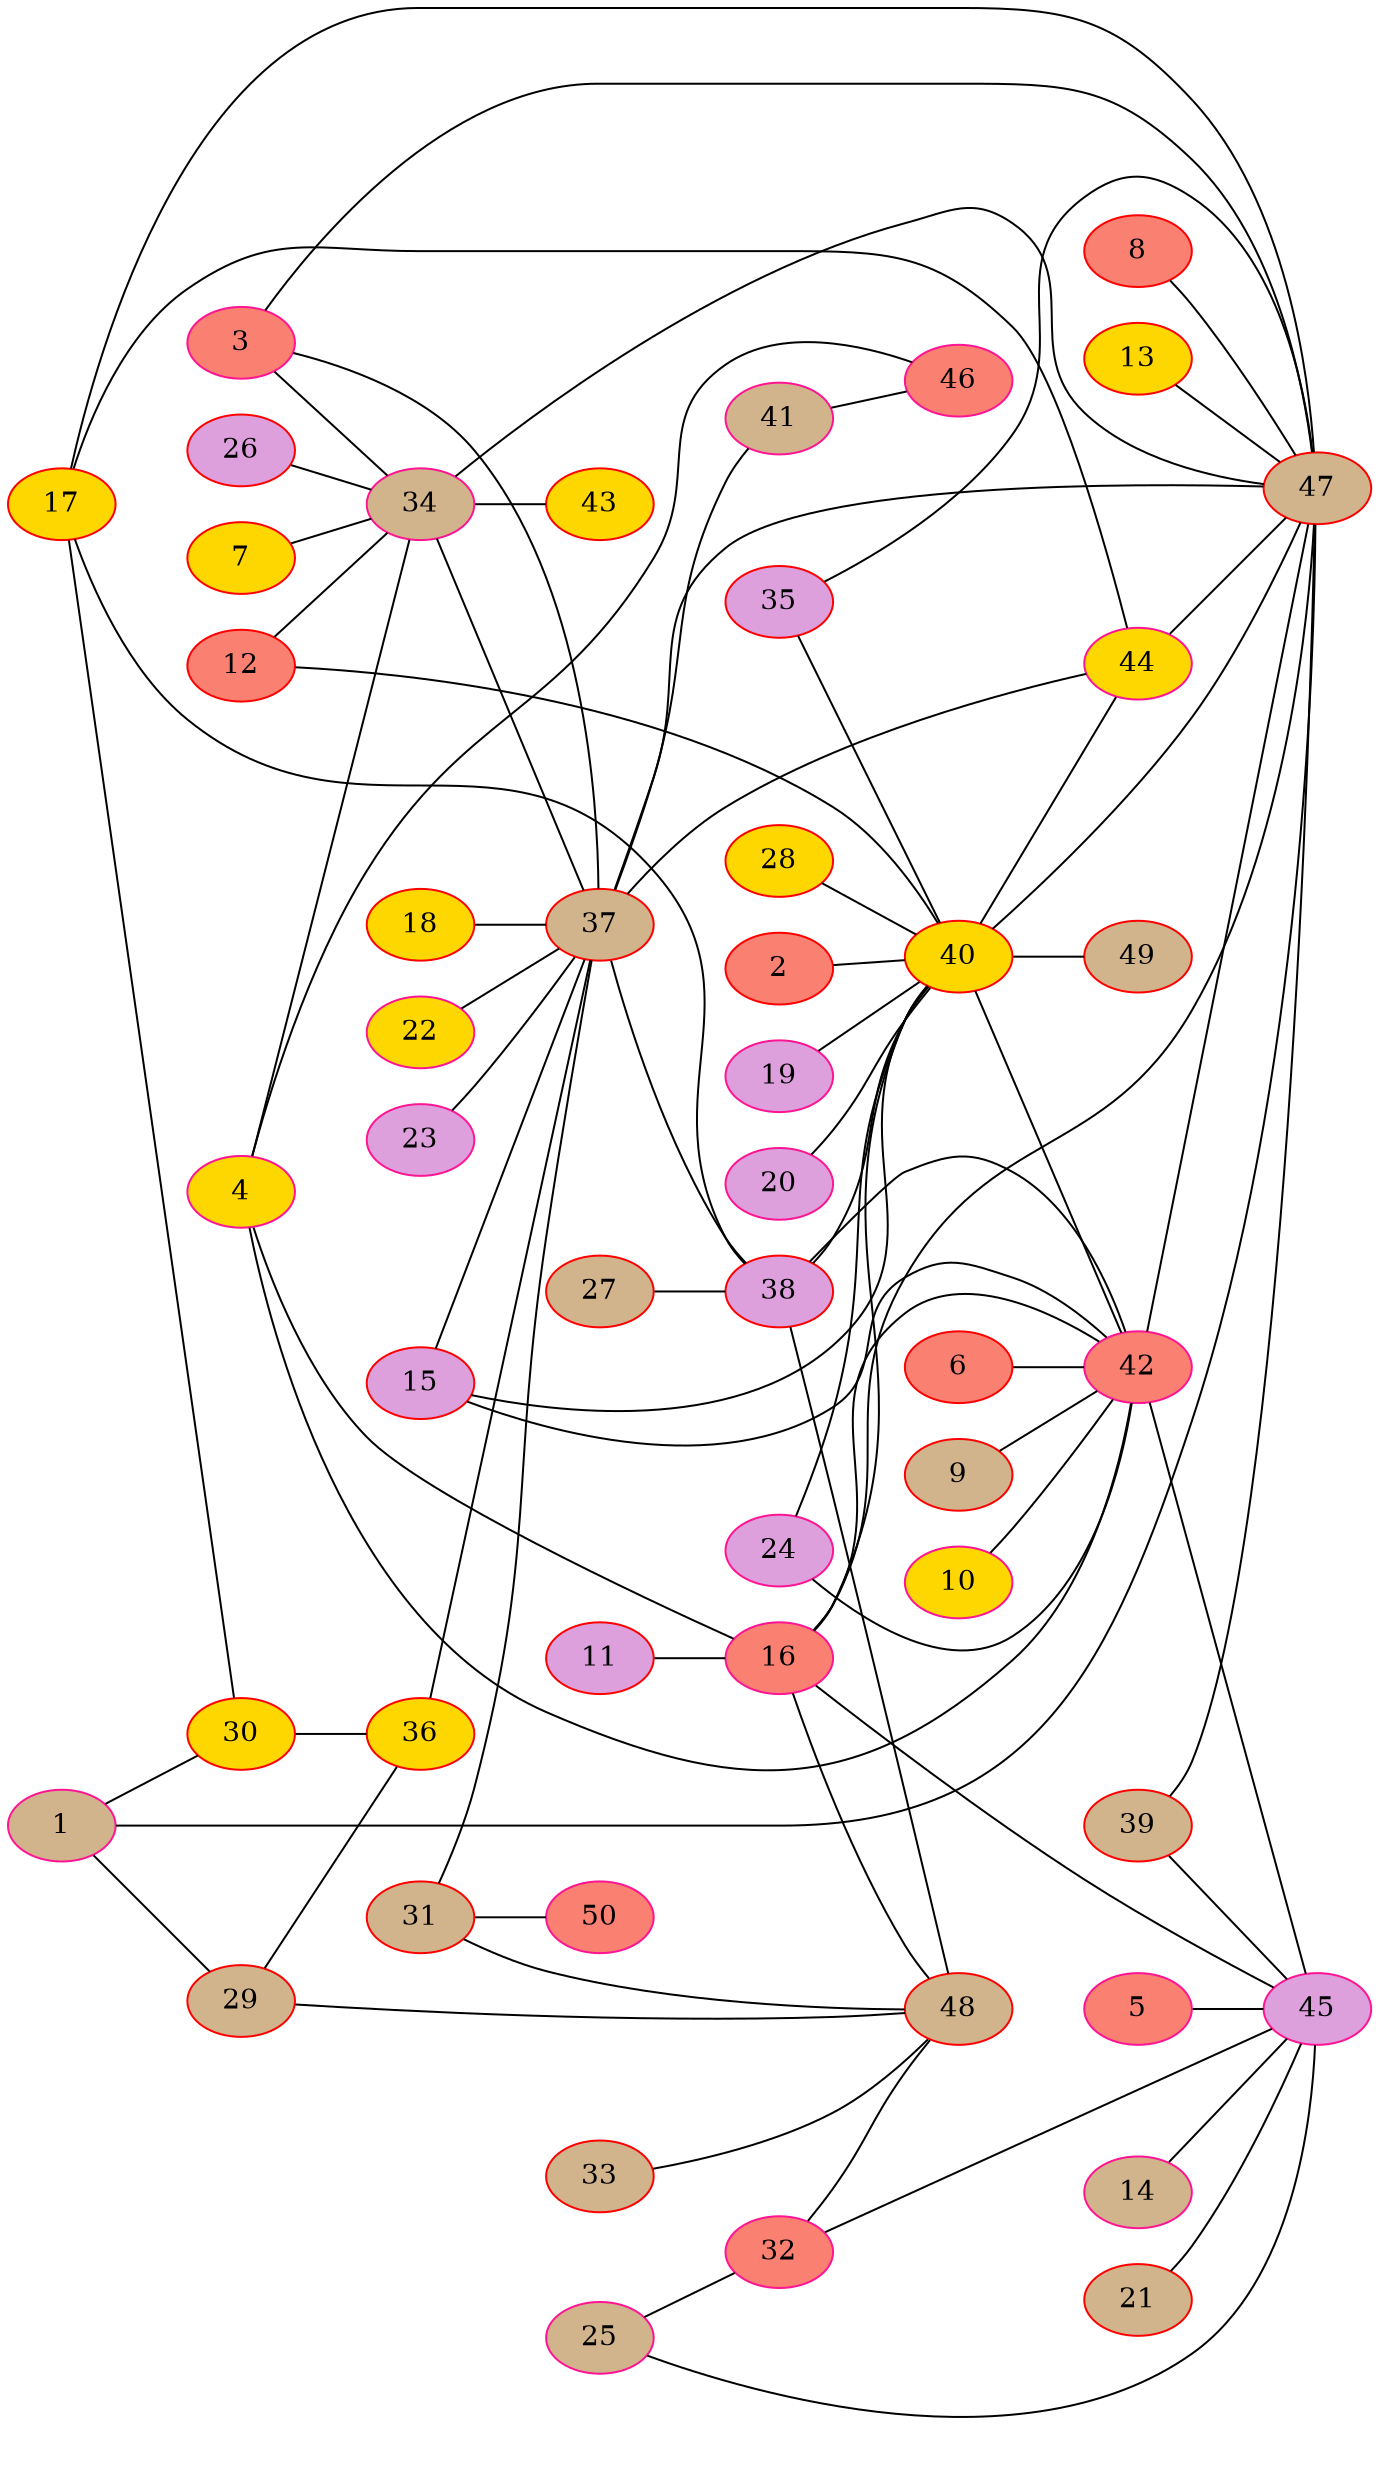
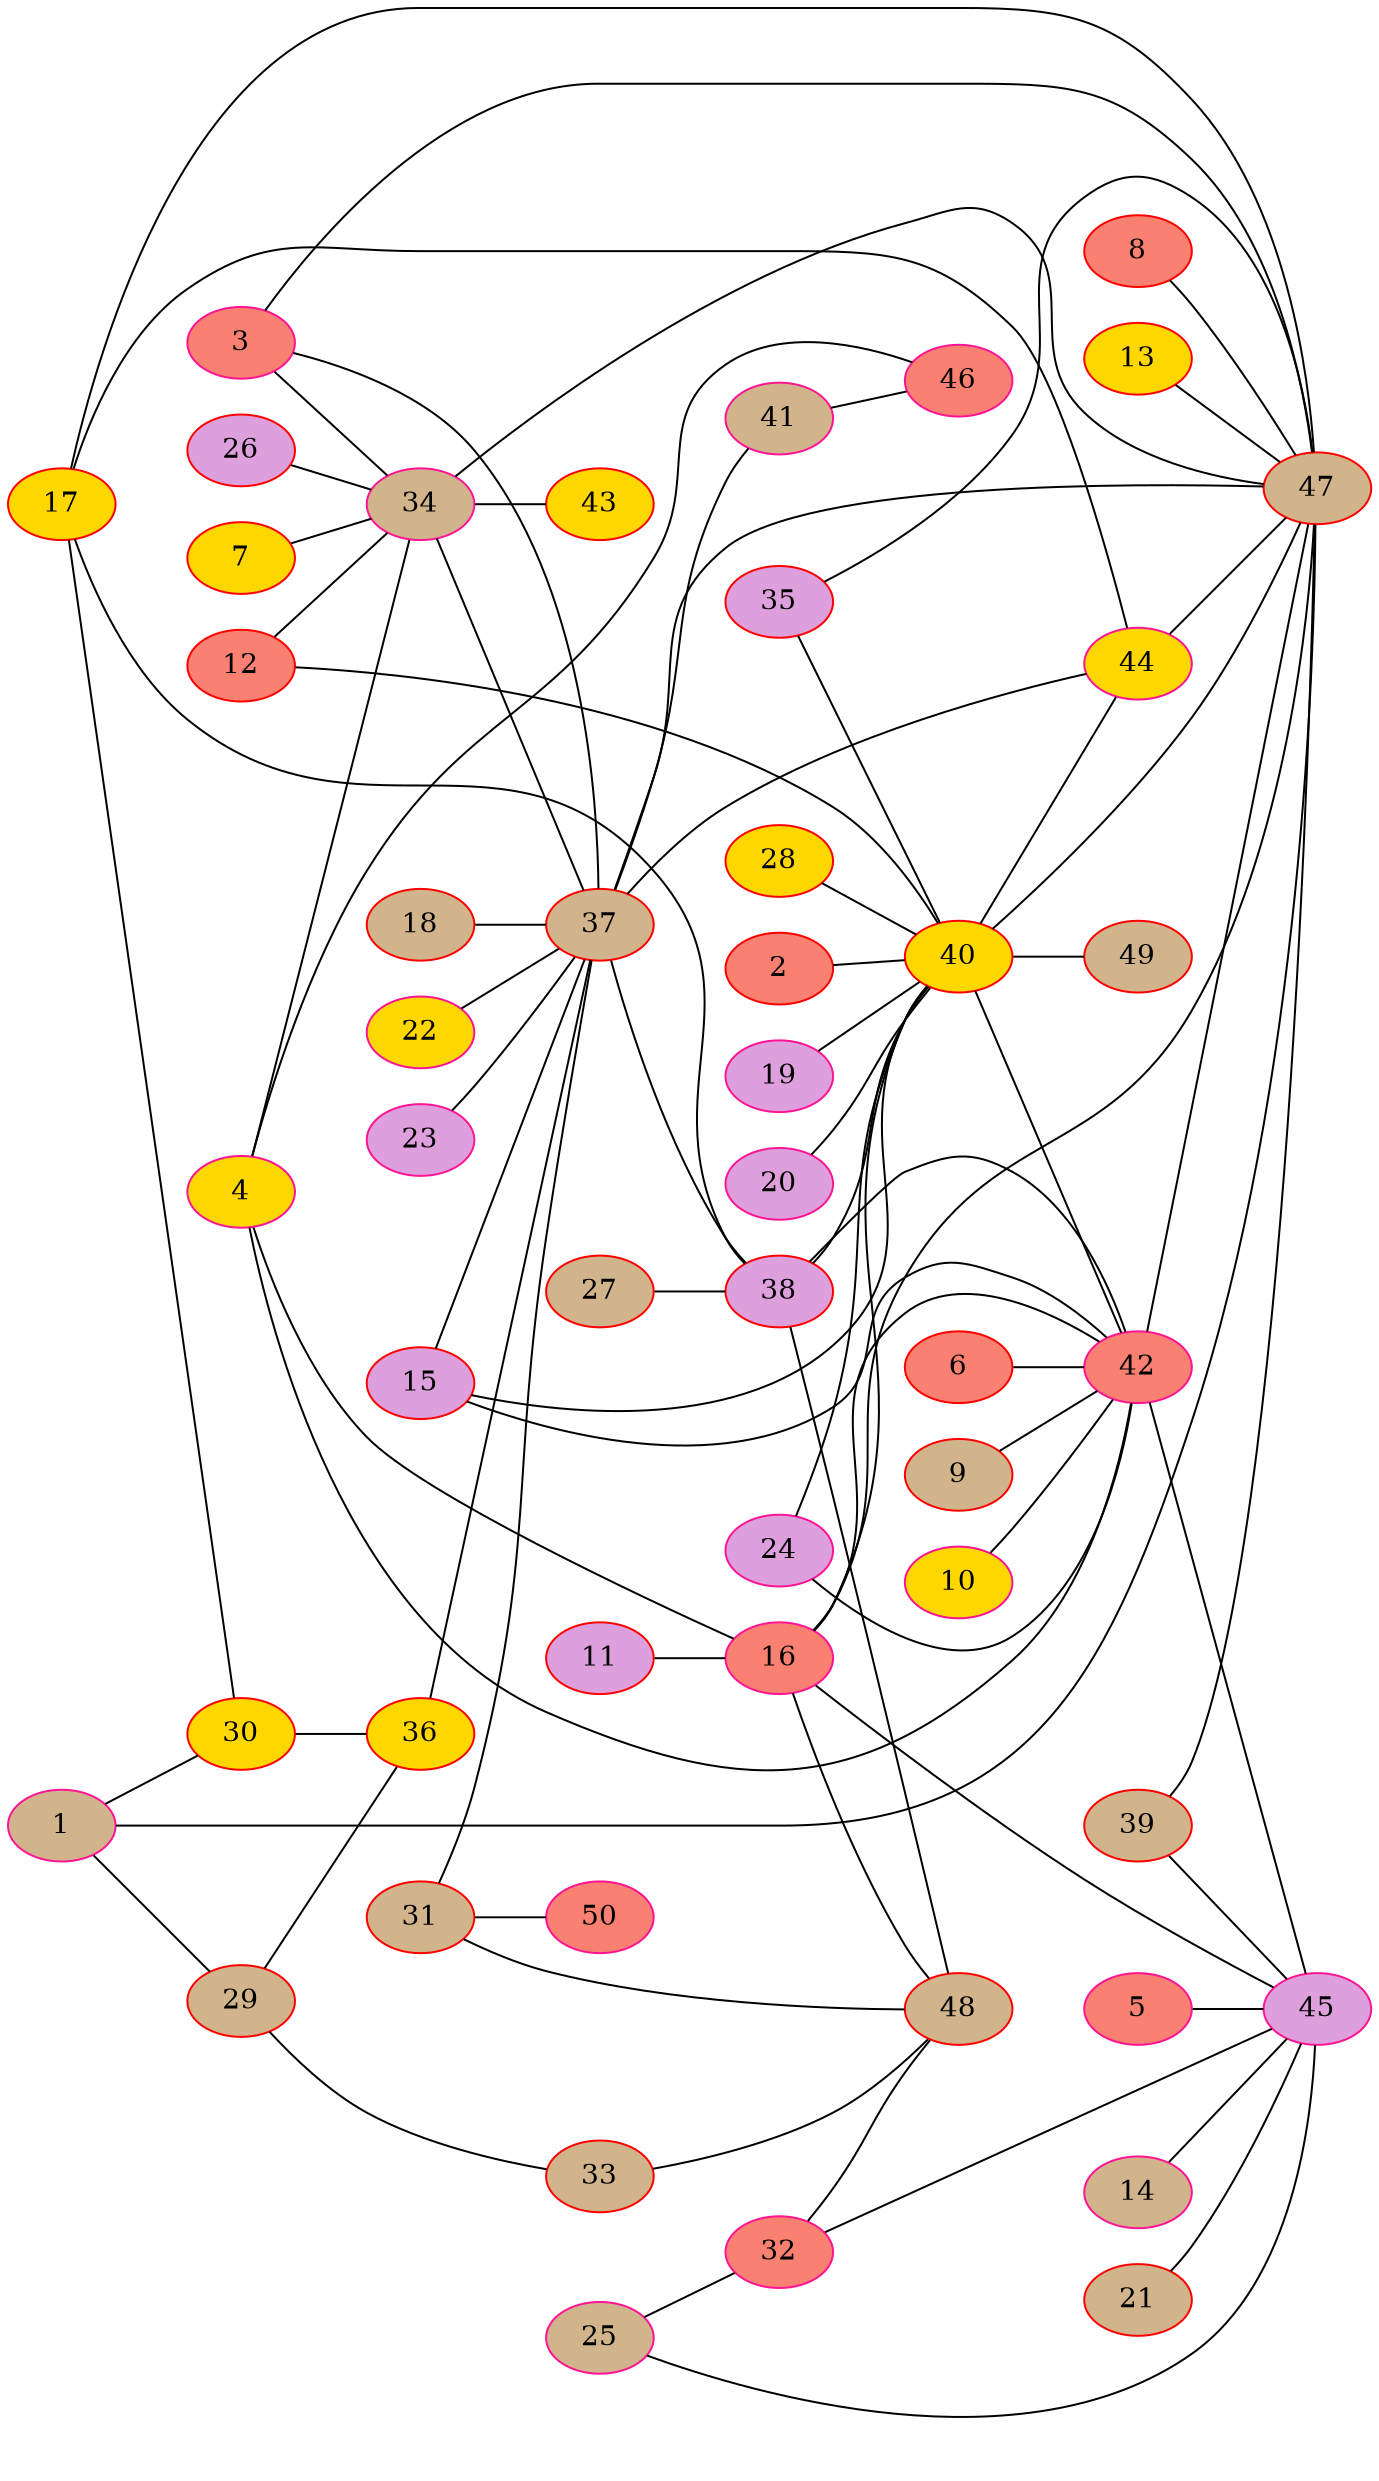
(421, 925) -> (421, 925)
(600, 2018) -> (395, 2126)
